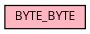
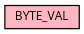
(45, 17) -> (42, 17)
